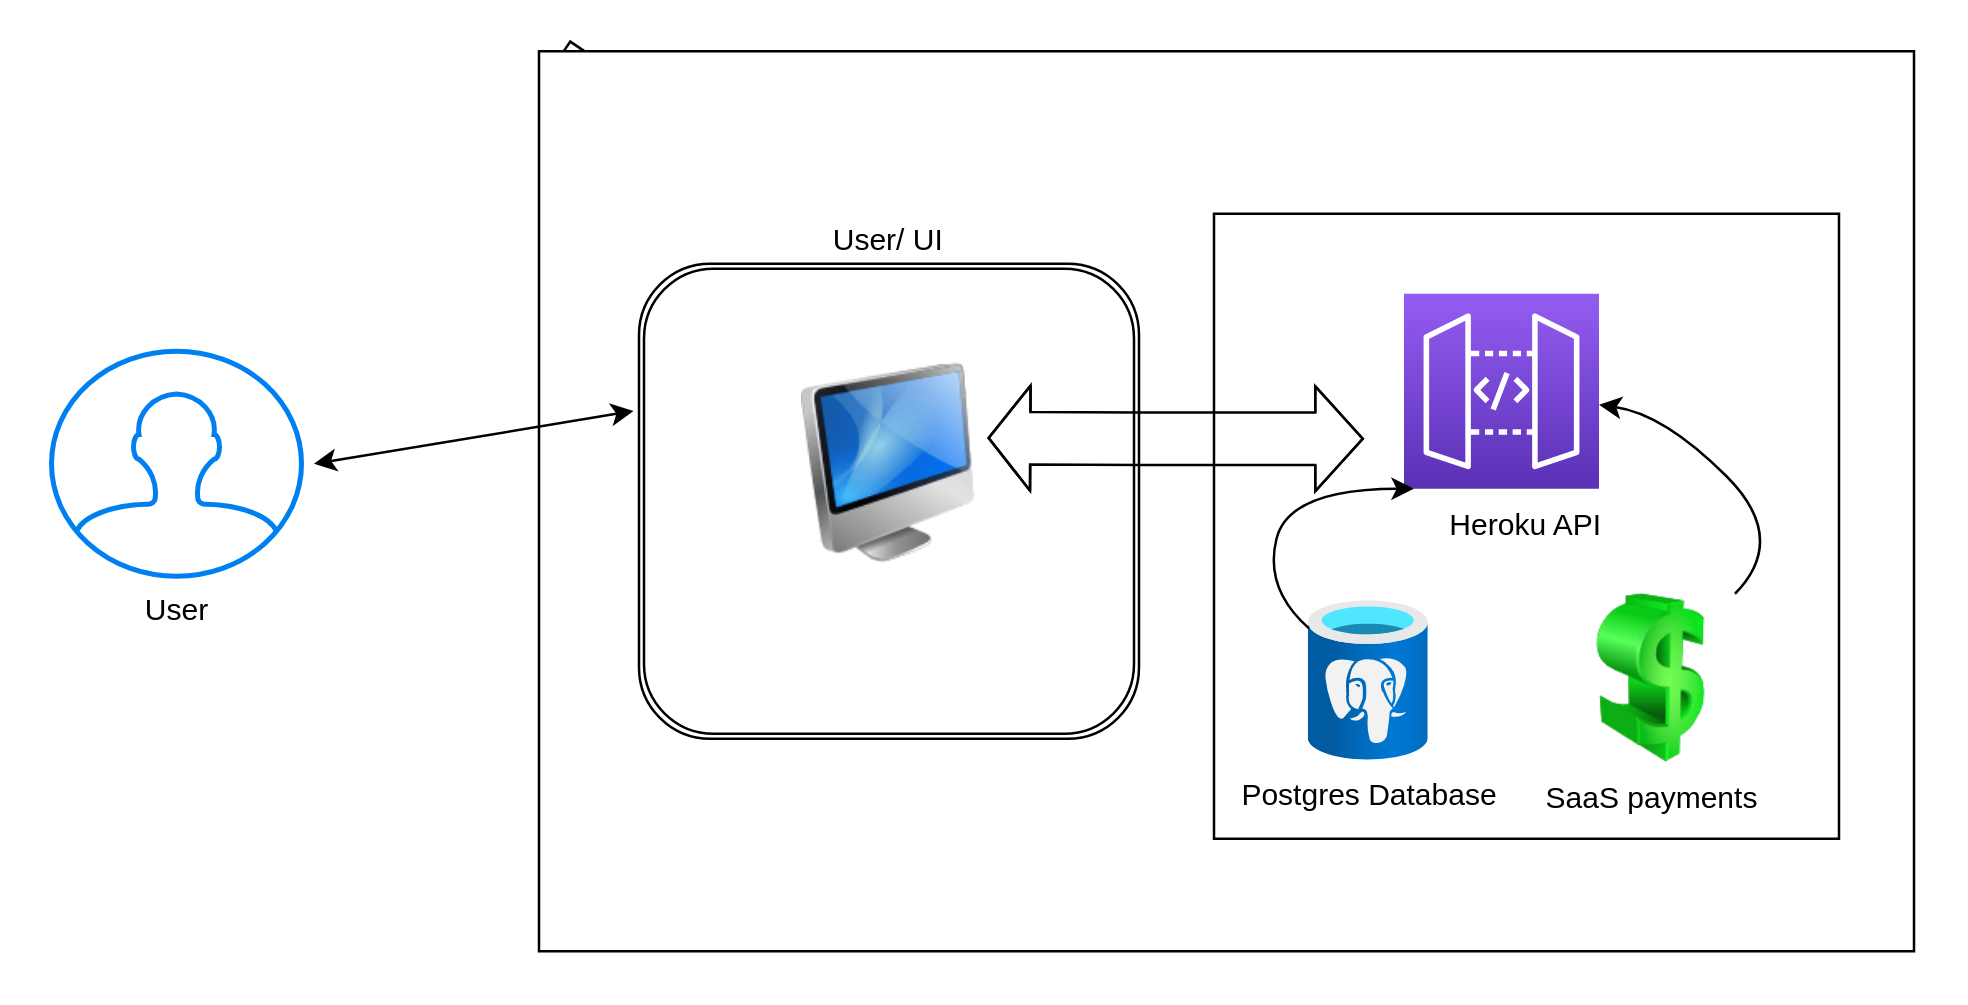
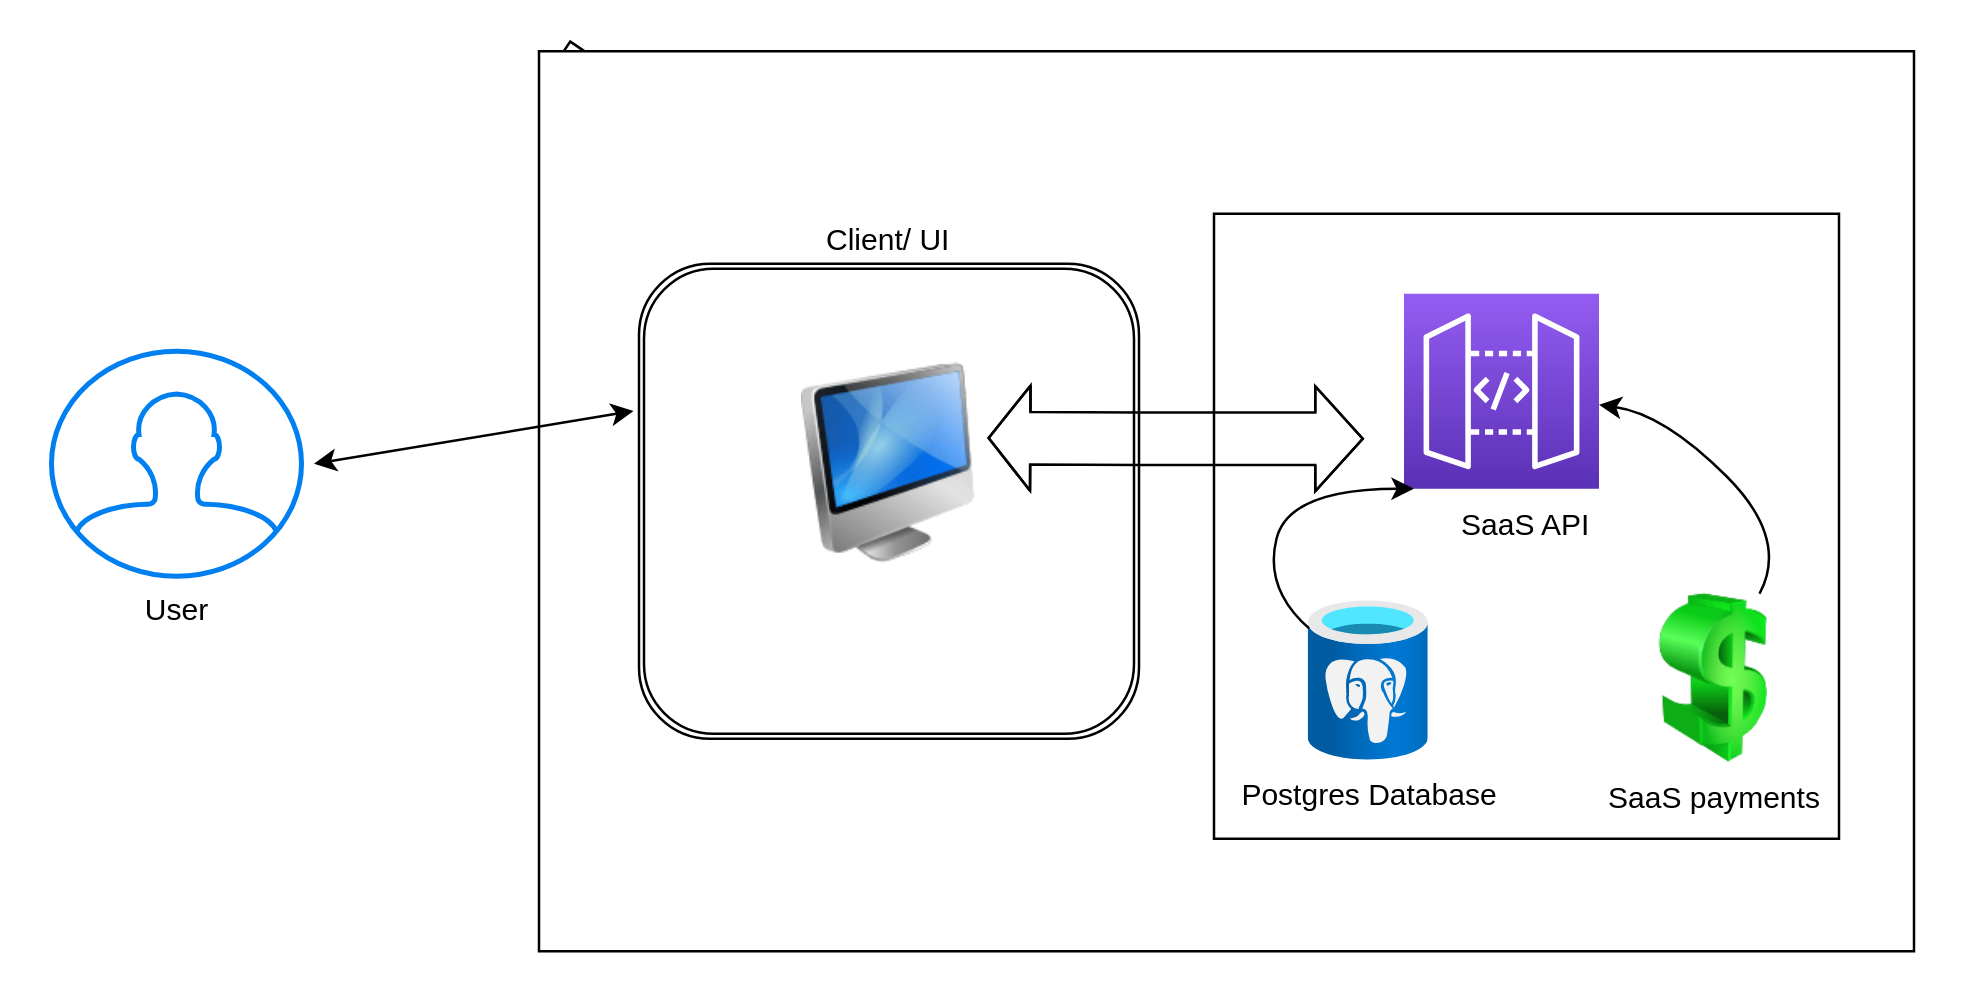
(889, 238) -> (889, 238)
(1526, 526) -> (1526, 526)
(1651, 679) -> (1714, 679)
